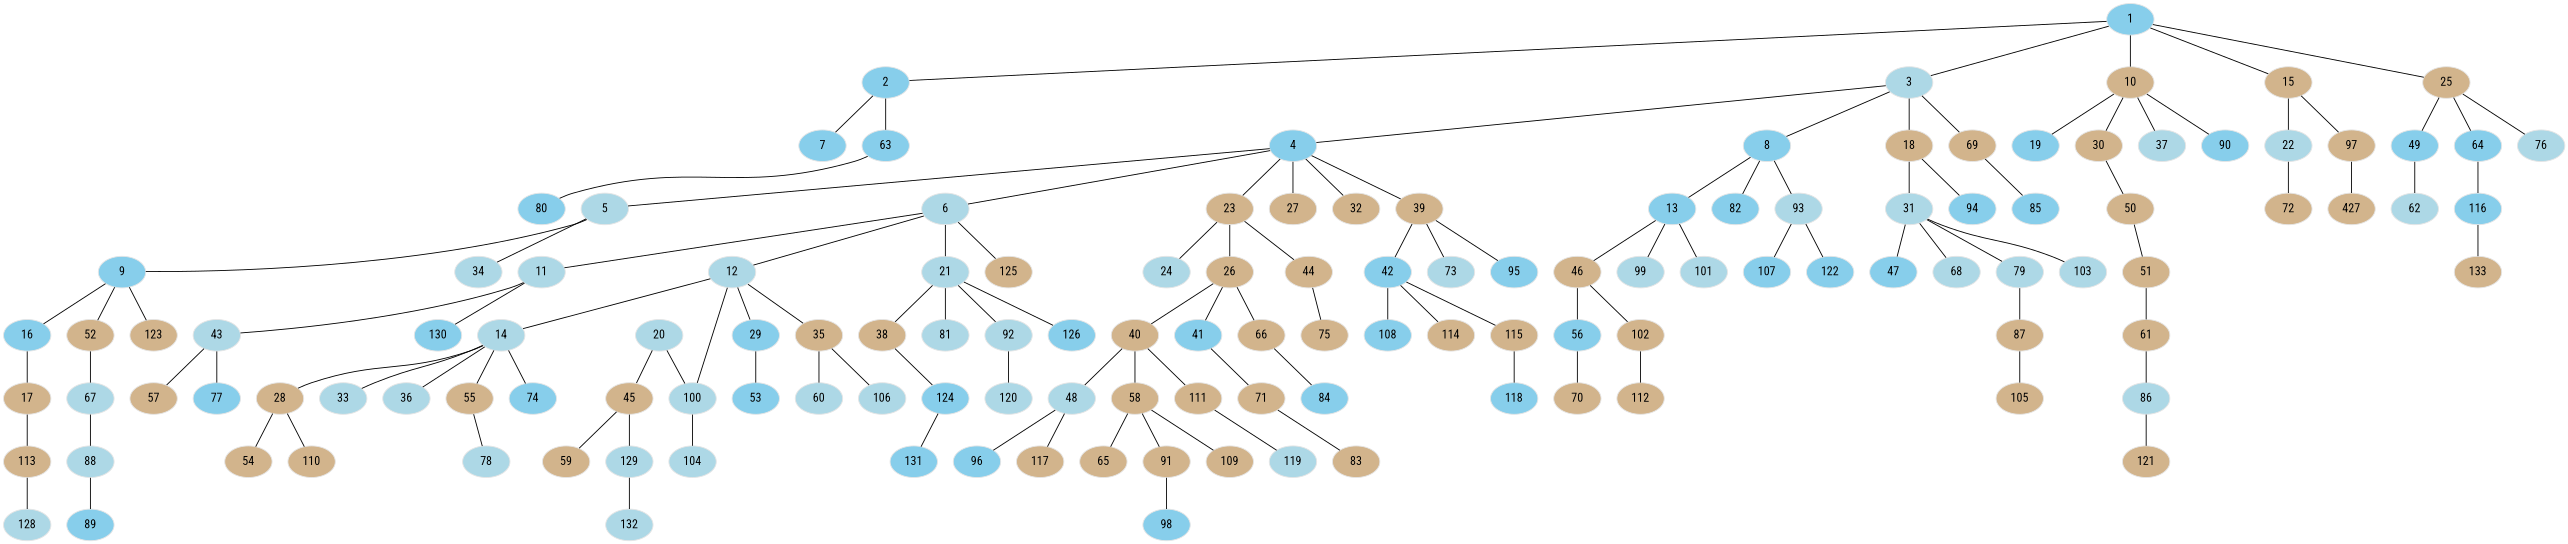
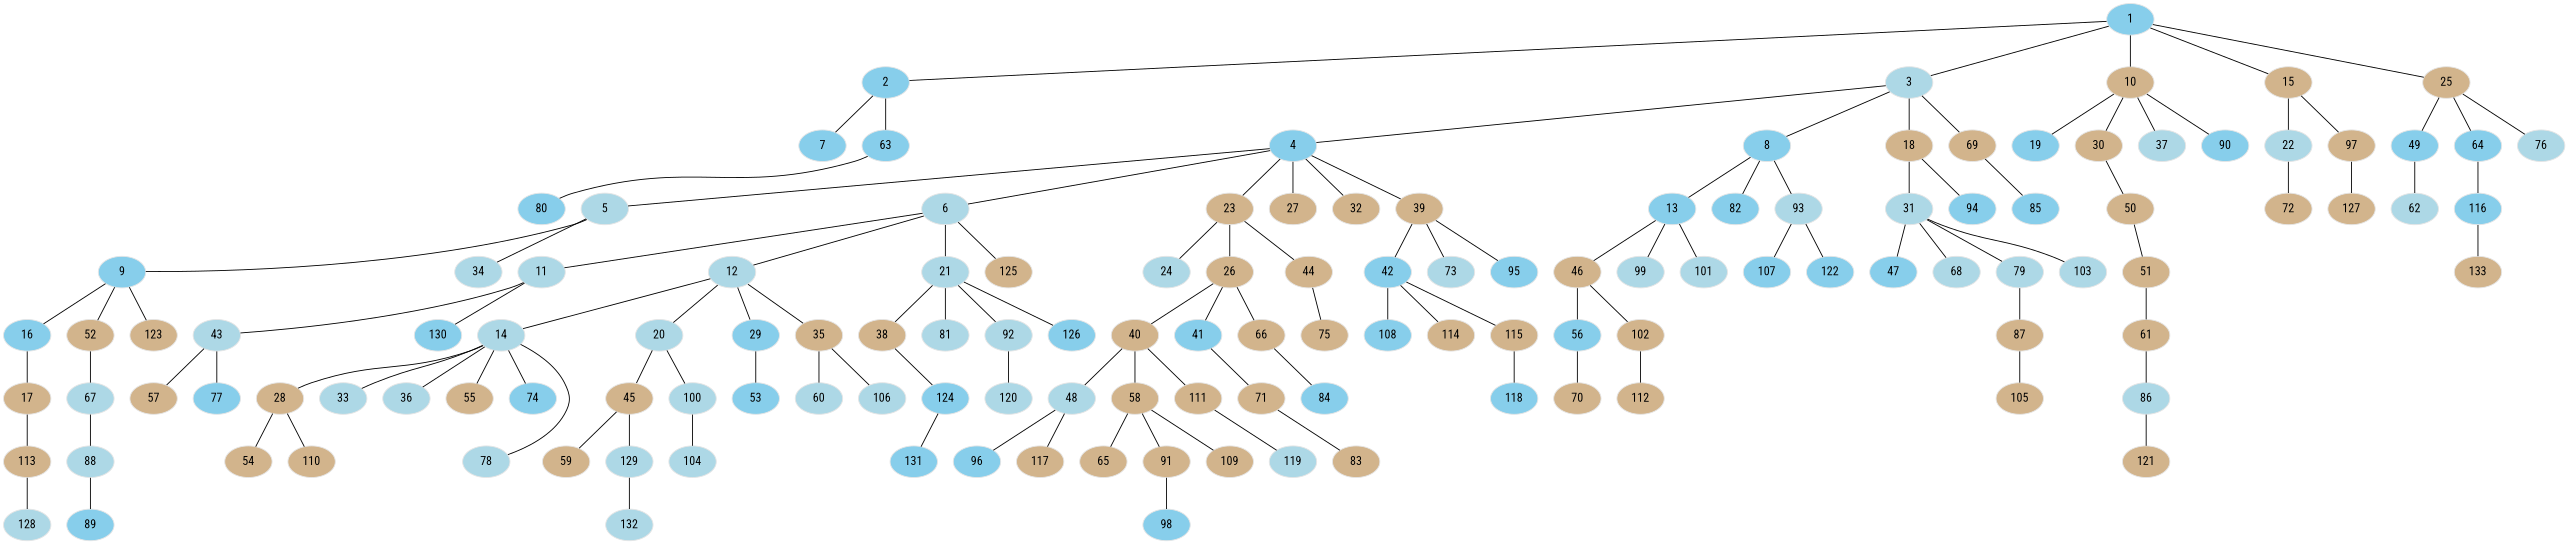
(2352, 209) -> (2352, 209)
(712, 335) -> (695, 304)
(478, 430) -> (569, 404)
